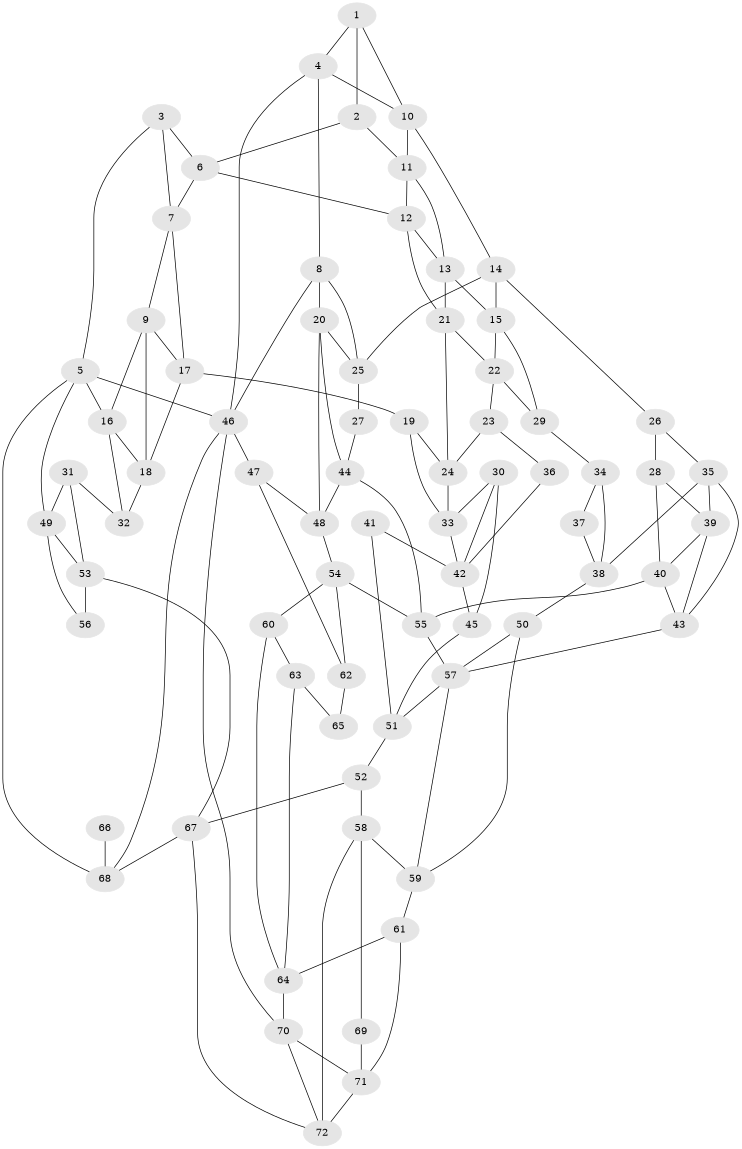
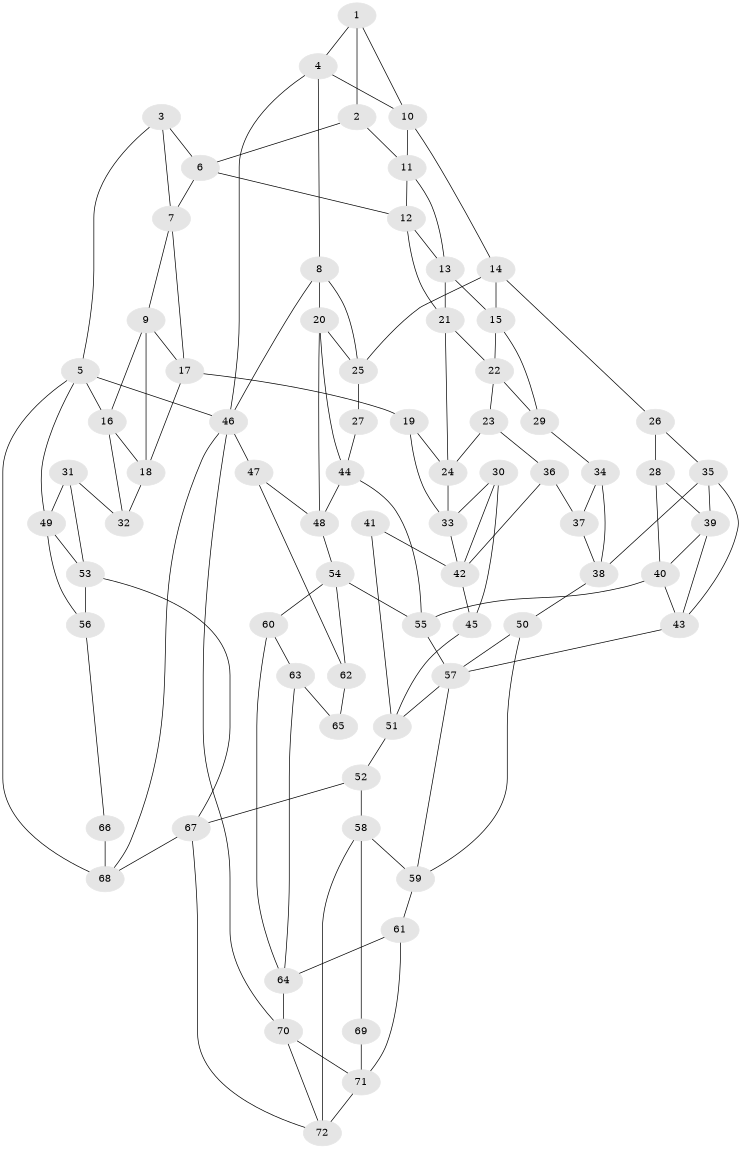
none -> (564, 498)
none -> (95, 727)
